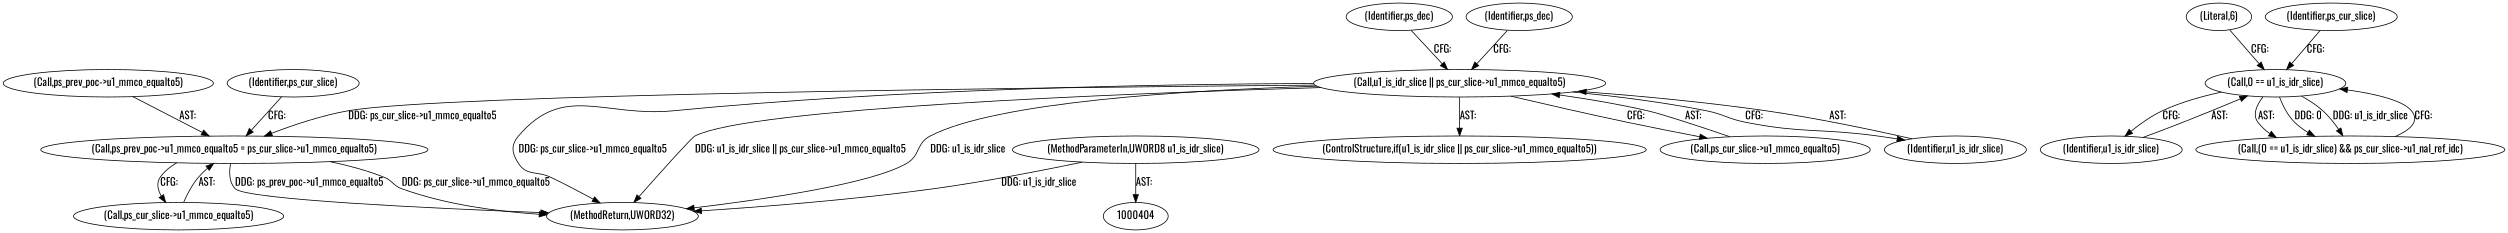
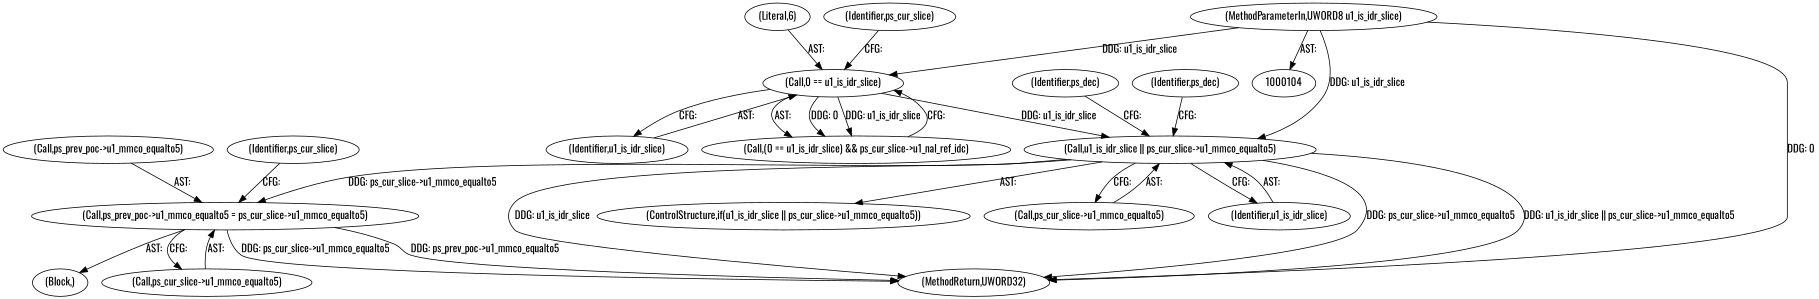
(2261, 50) -> (818, 50)
none -> (1068, 51)
none -> (1322, 98)
none -> (991, 115)
(1039, 183) -> (1801, 150)
(1136, 216) -> (1284, 83)
none -> (60, 283)
